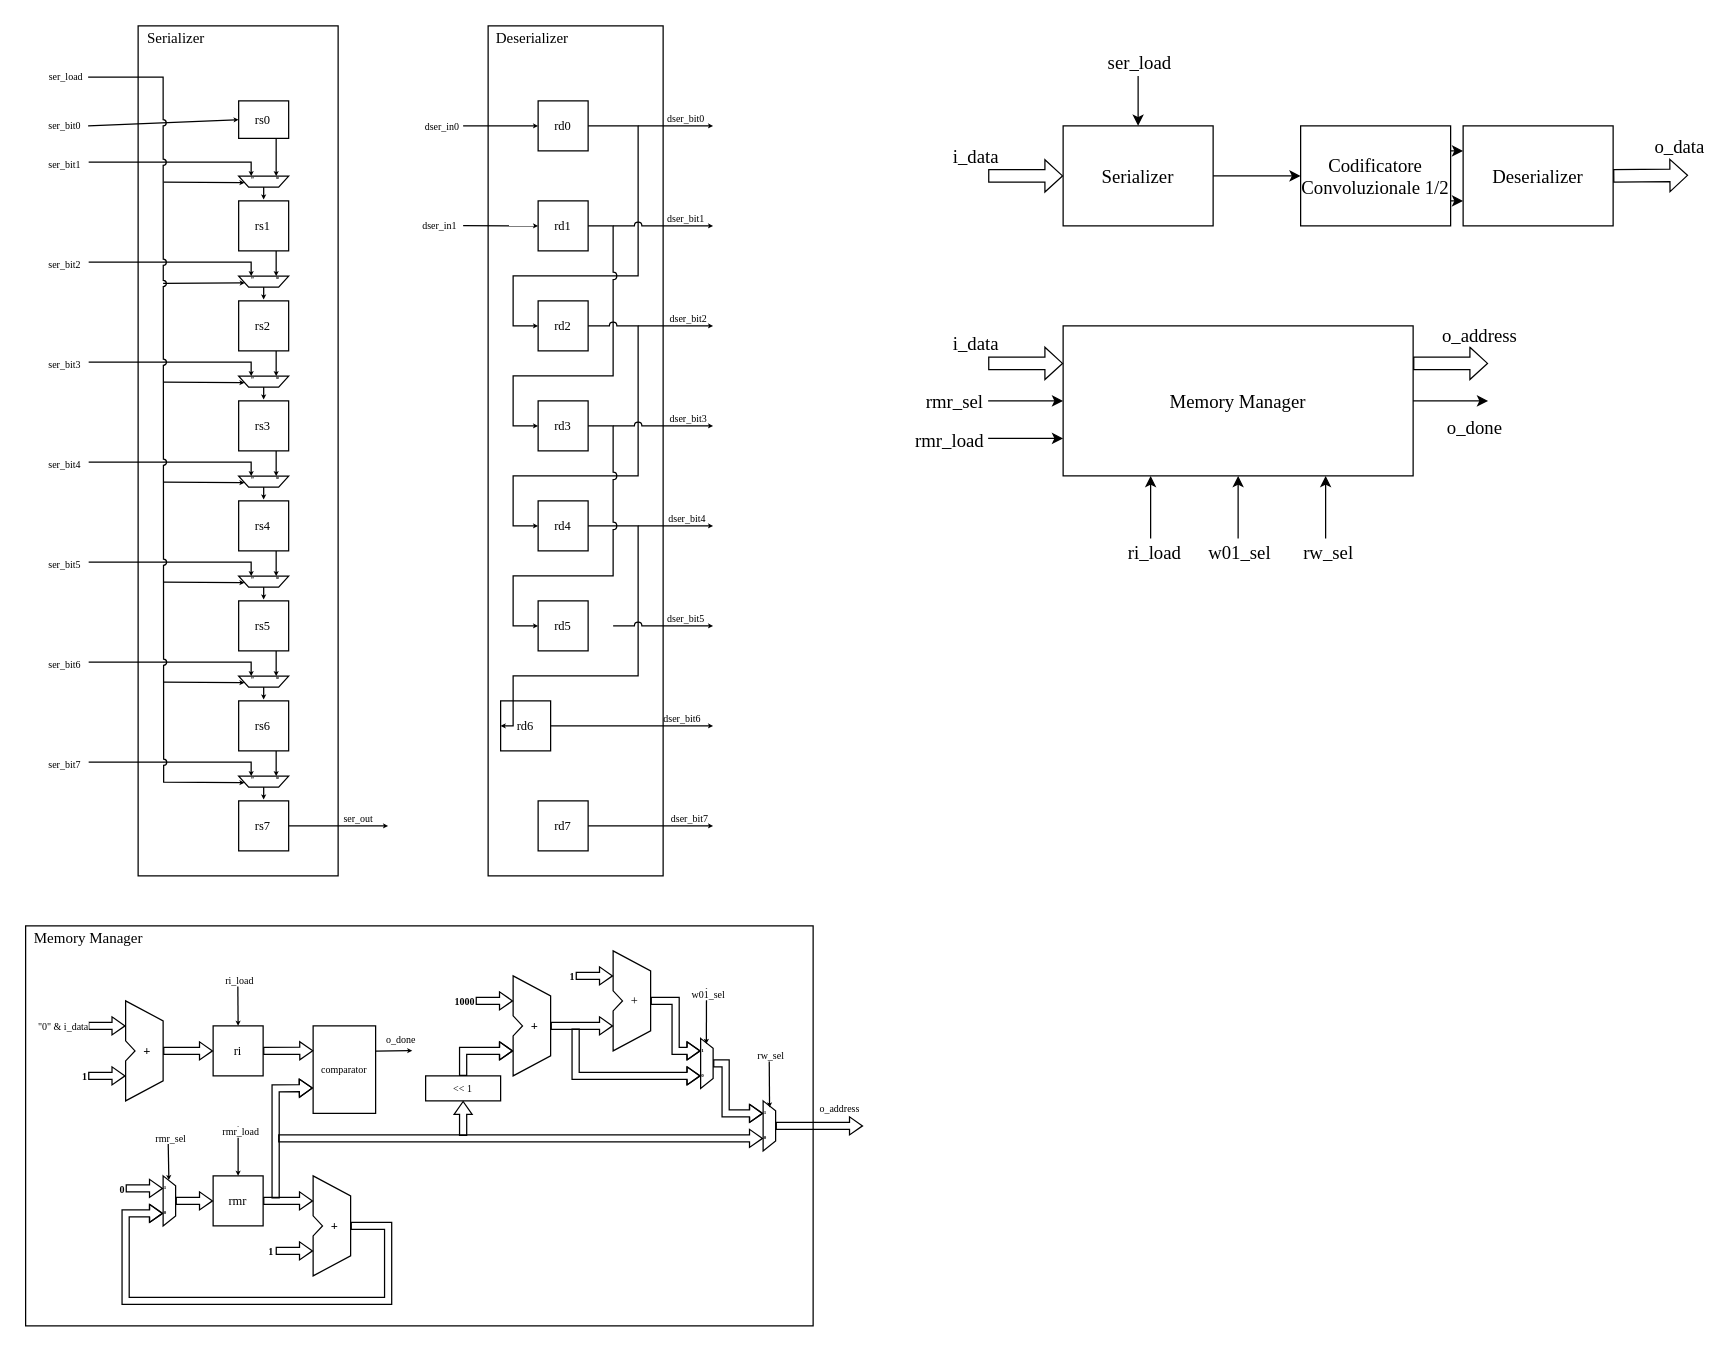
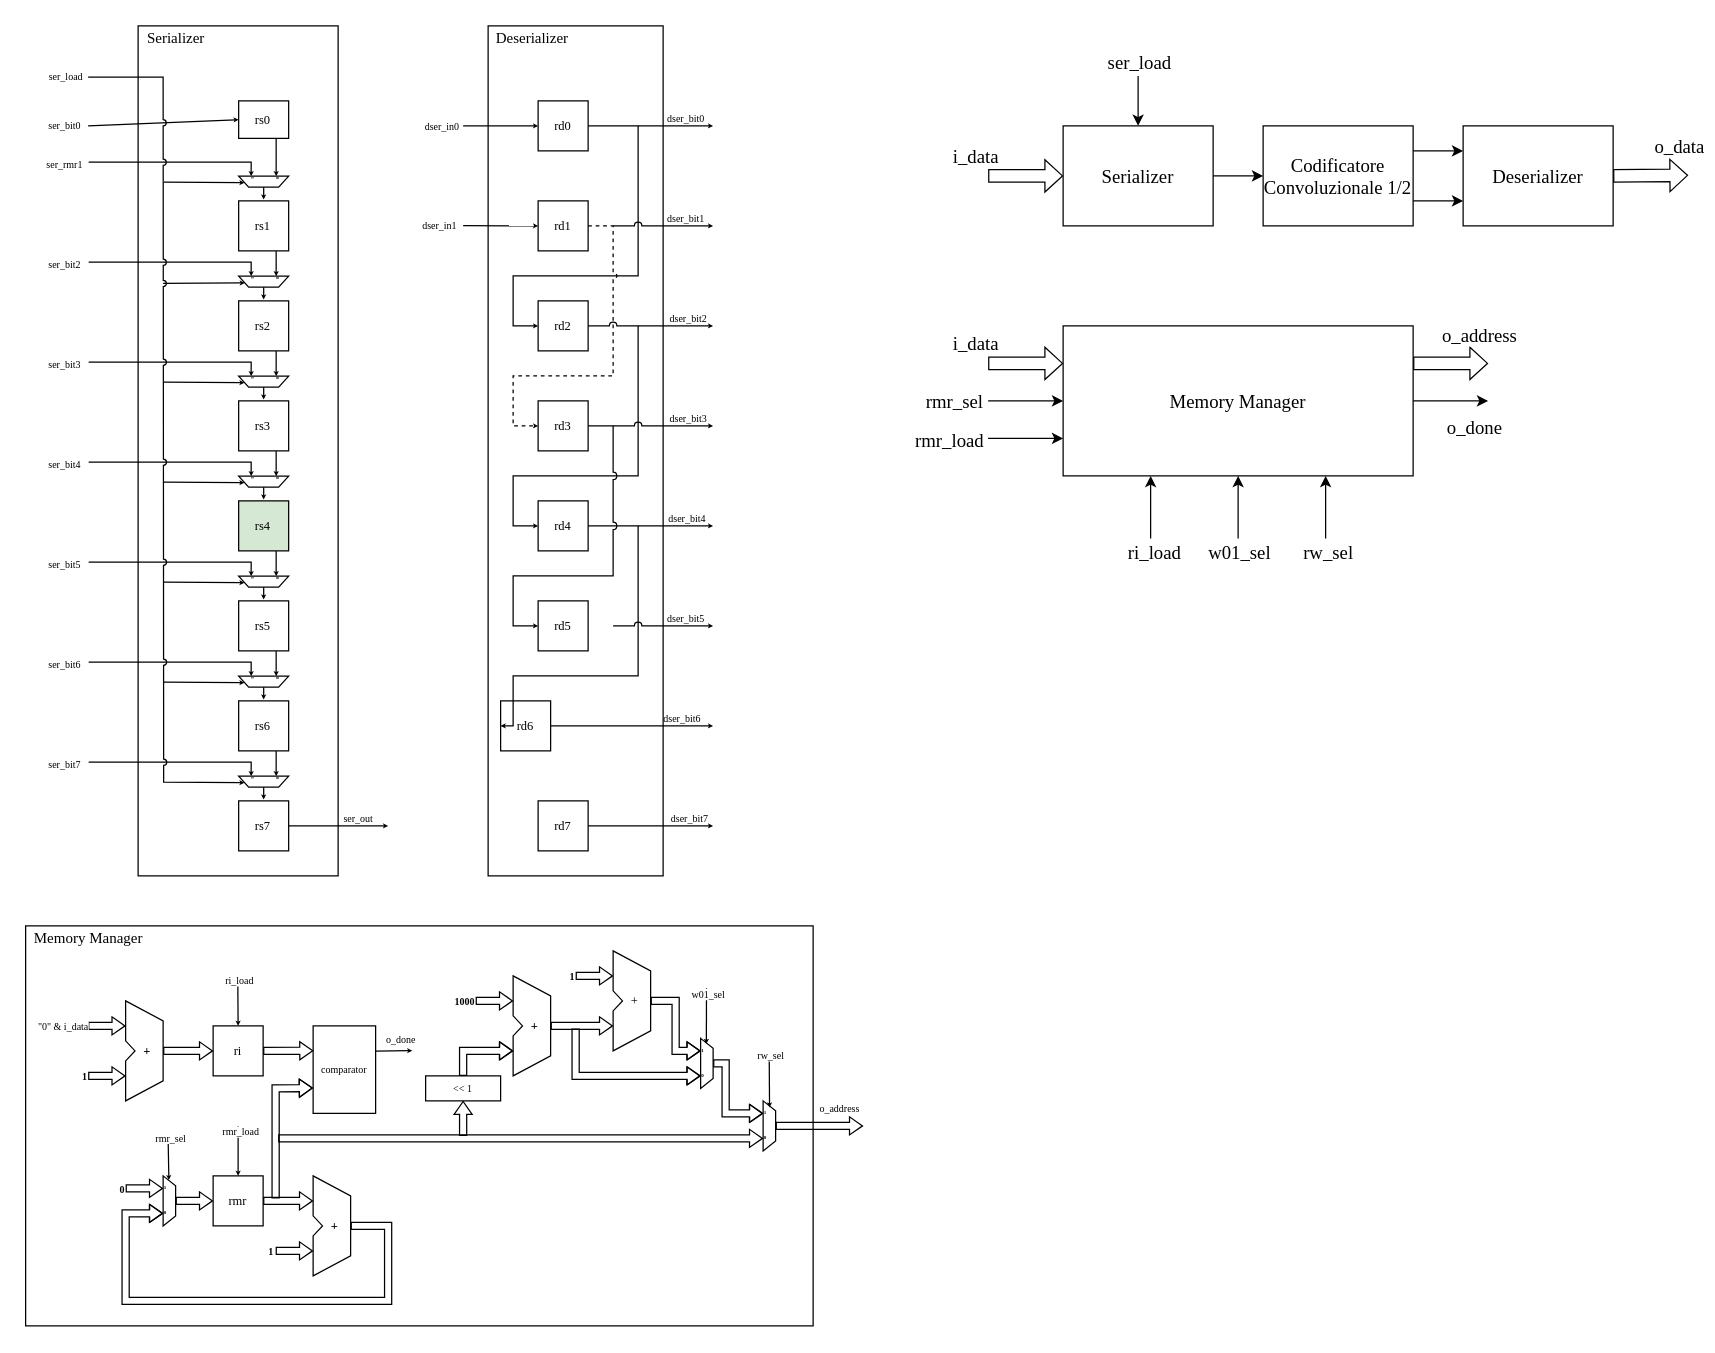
(65, 164) -> (65, 164)
(1376, 176) -> (1338, 176)
(613, 373) -> (613, 373)
(264, 526) -> (264, 526)
